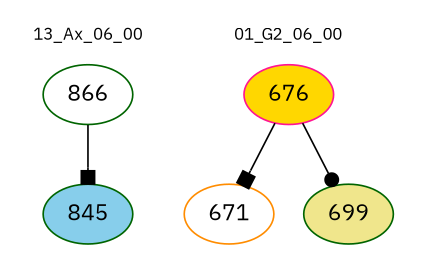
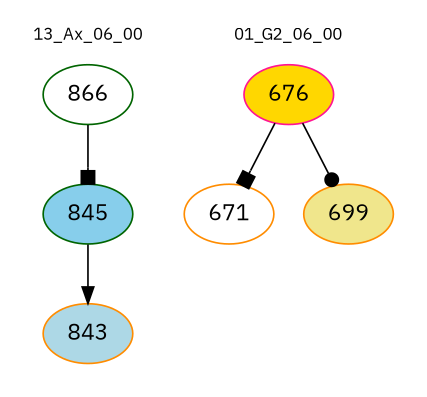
(349, 214) -> (349, 214)
none -> (88, 334)
